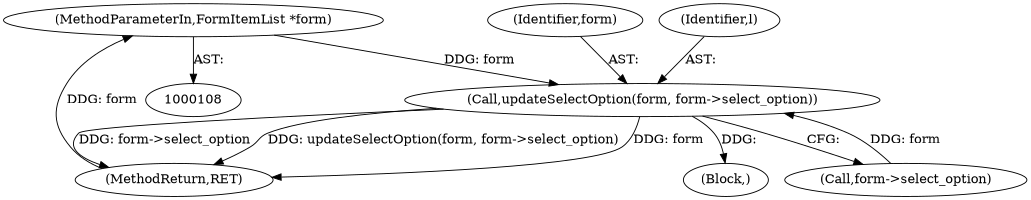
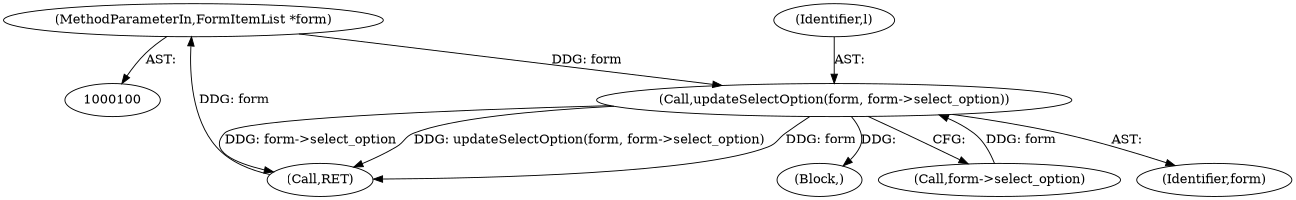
(600, 57) -> (1060, 133)
(193, 100) -> (113, 100)
(174, 180) -> (320, 180)
